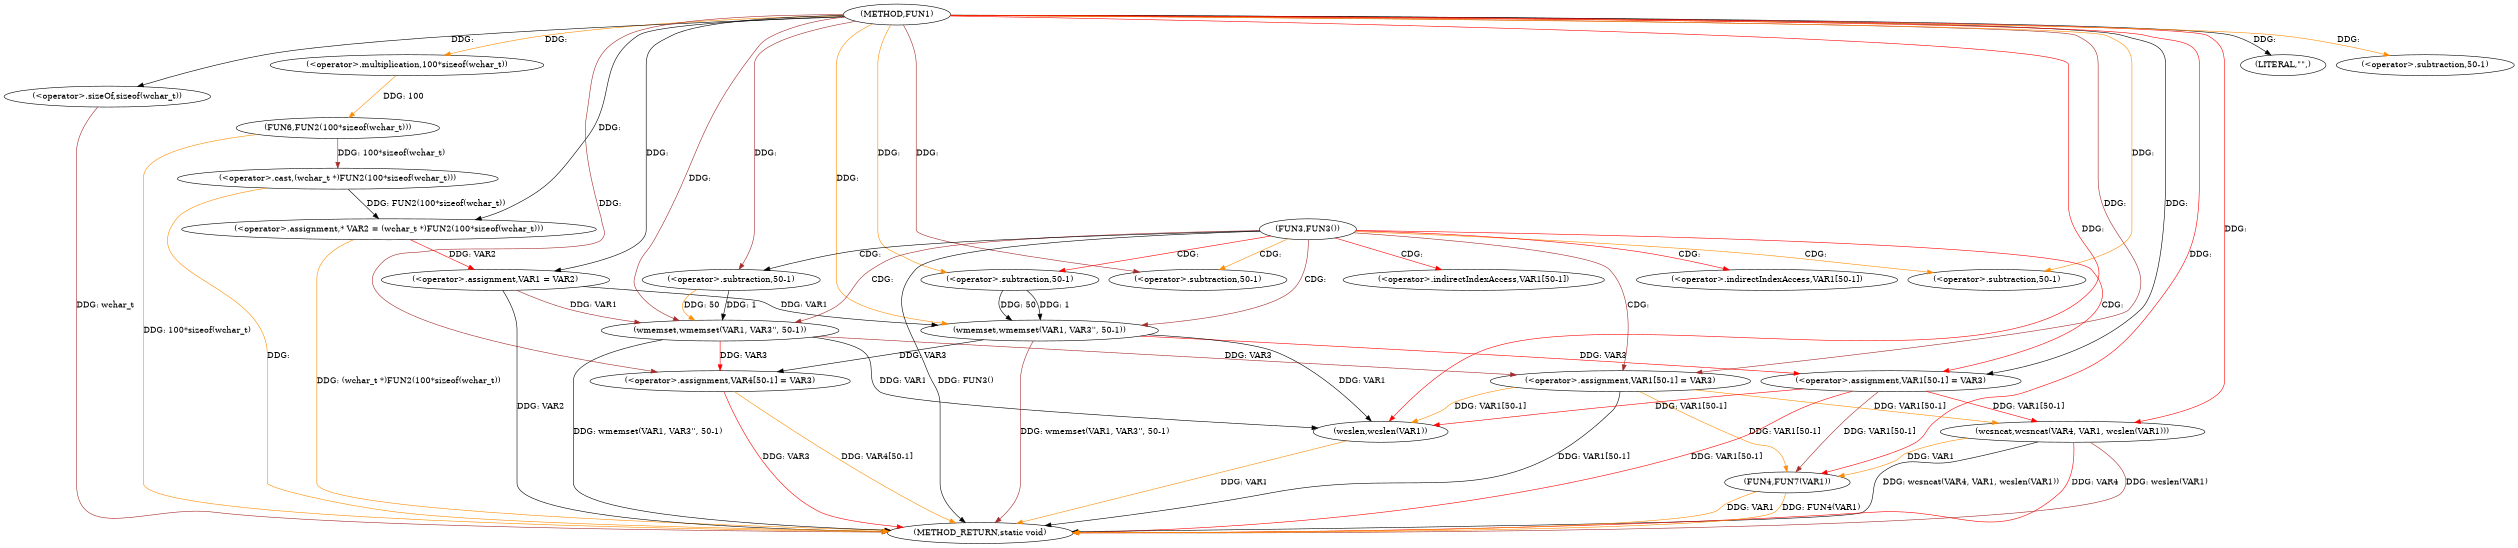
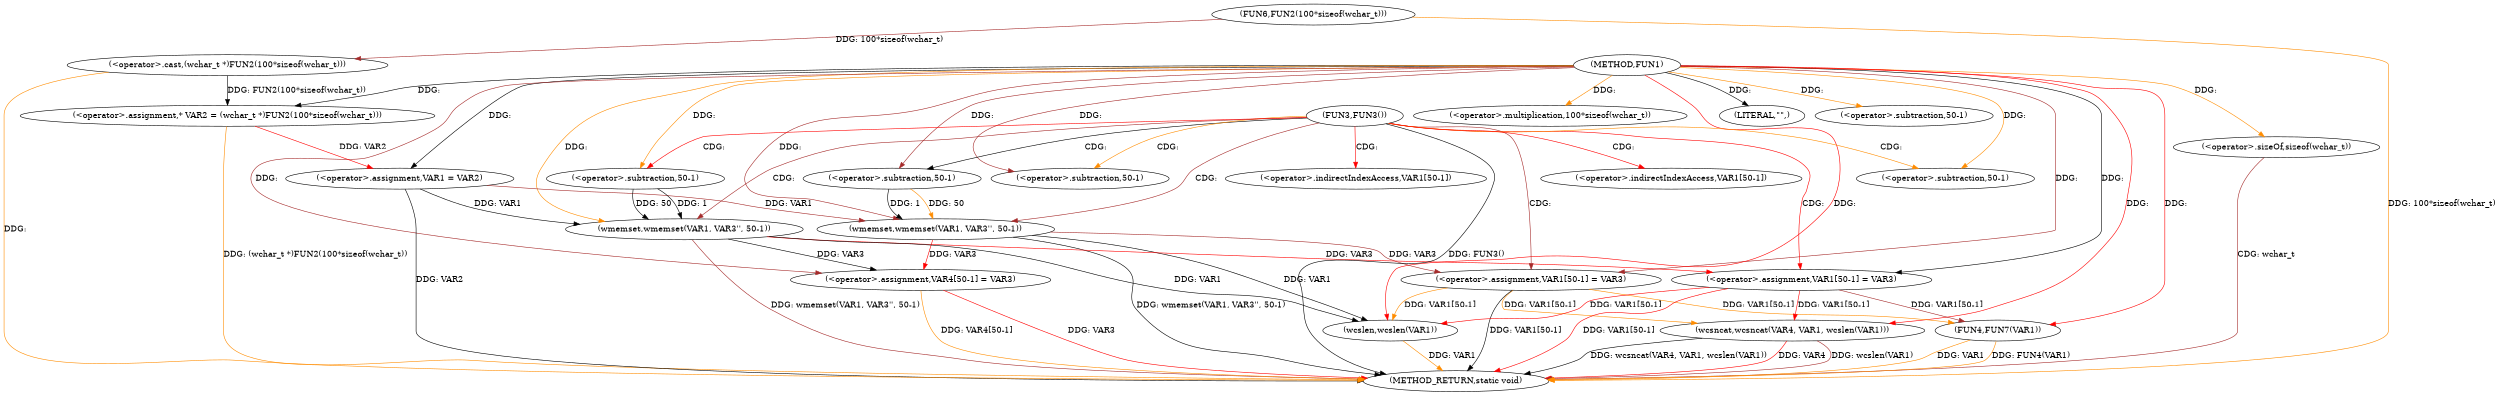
(492, 34) -> (2021, 74)
(375, 95) -> none
(106, 305) -> (2266, 255)
(1904, 454) -> none
